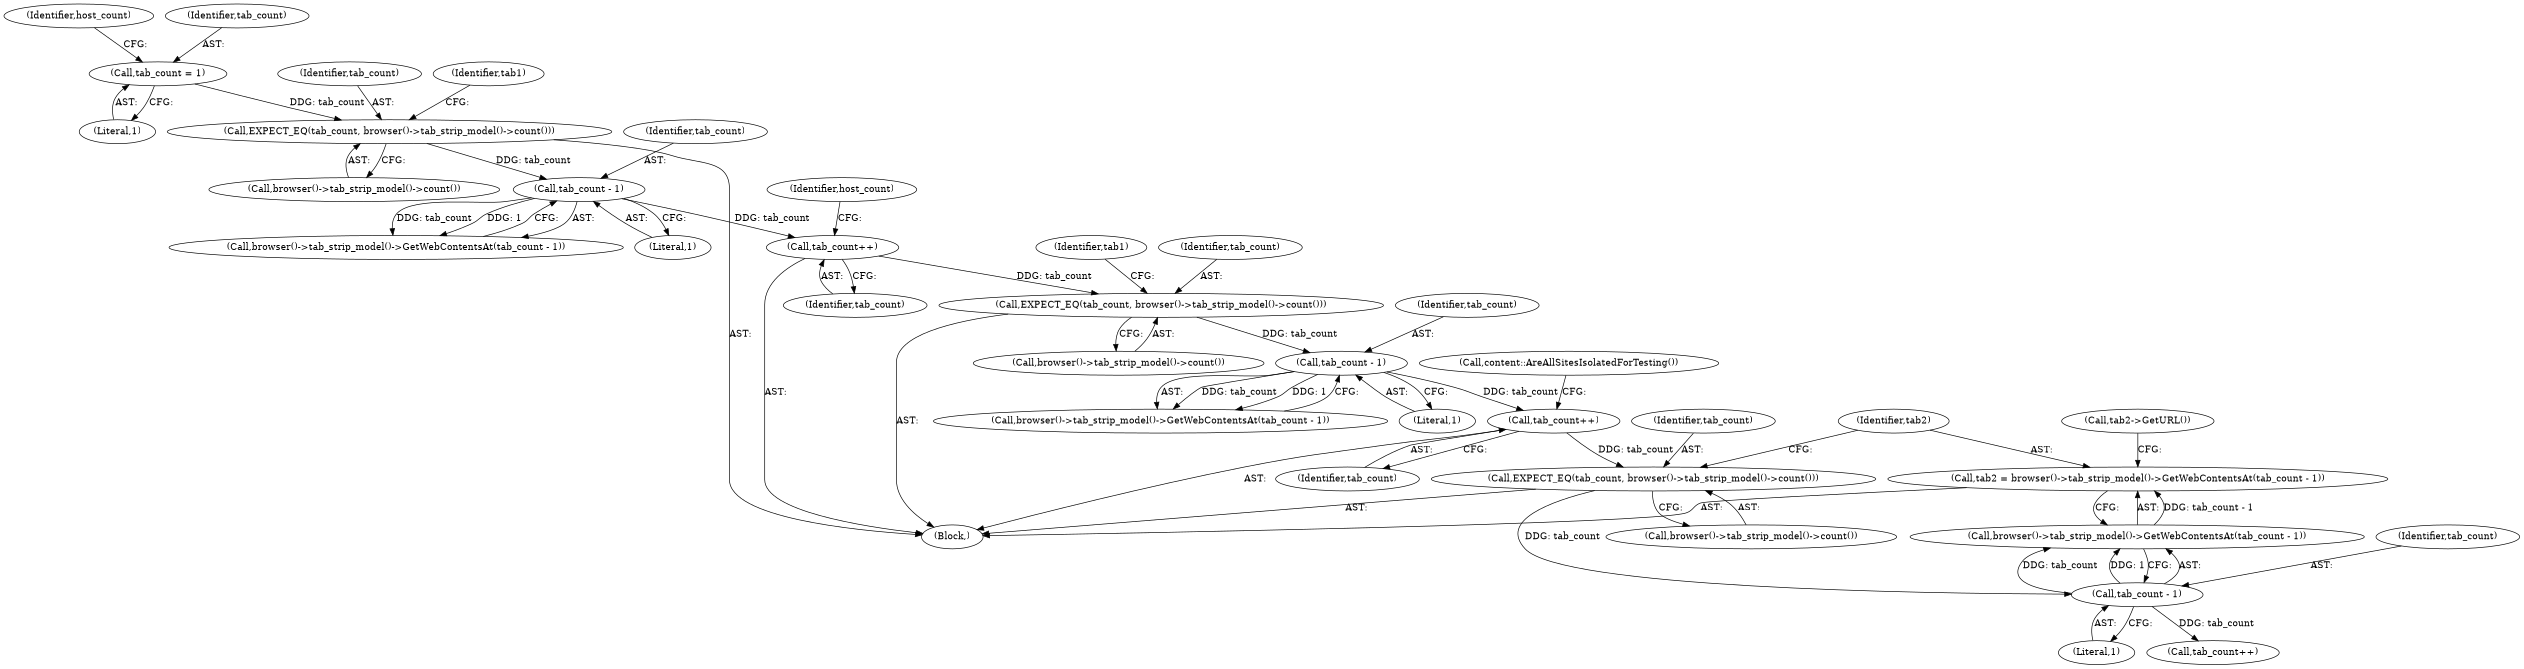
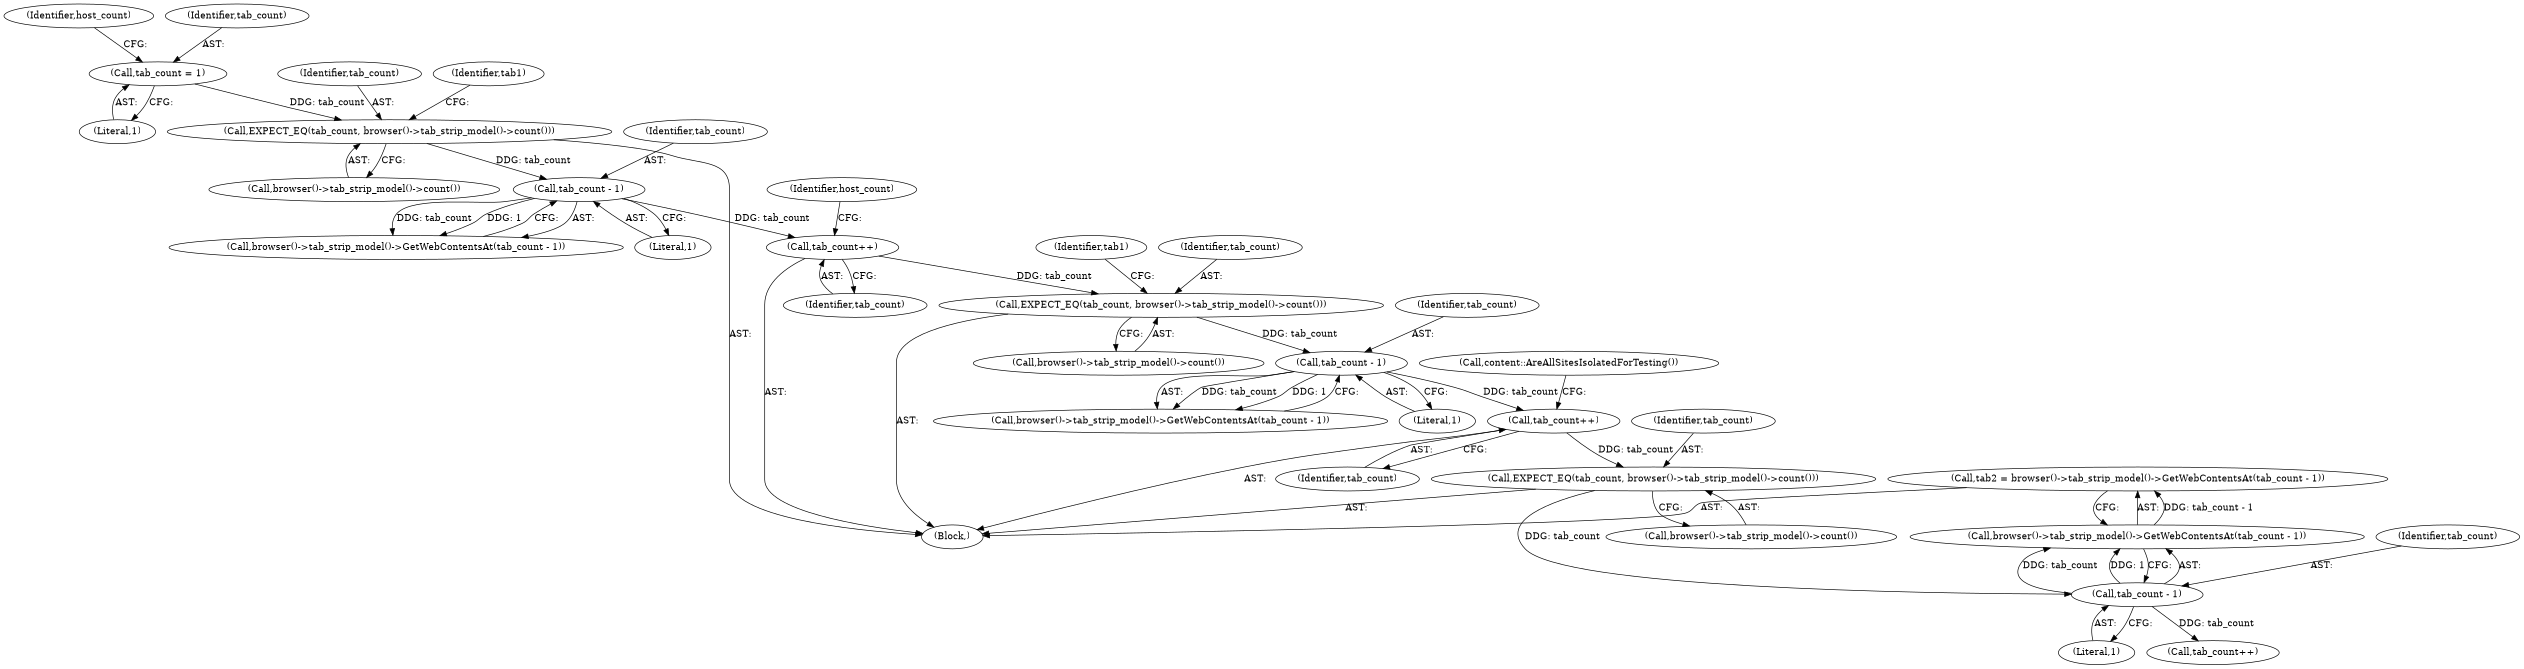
(1894, 421) -> none
(2138, 421) -> none
